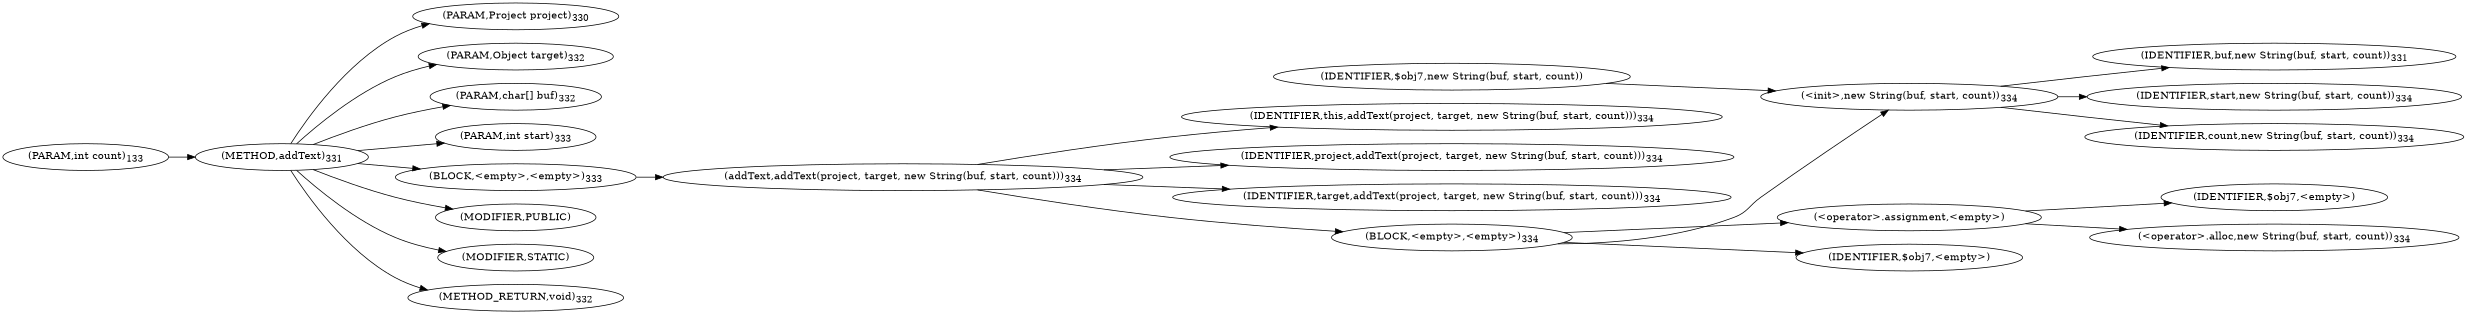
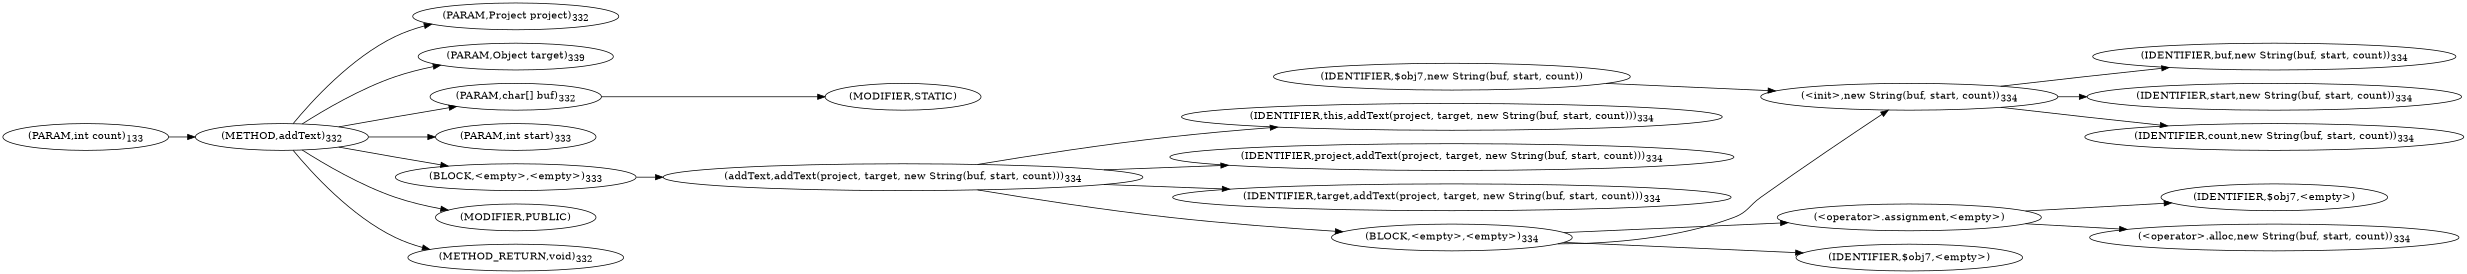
(581, 15) -> (581, 15)
(576, 55) -> (576, 55)
(2399, 55) -> (2399, 55)
(334, 156) -> (334, 136)
(362, 220) -> (710, 97)
